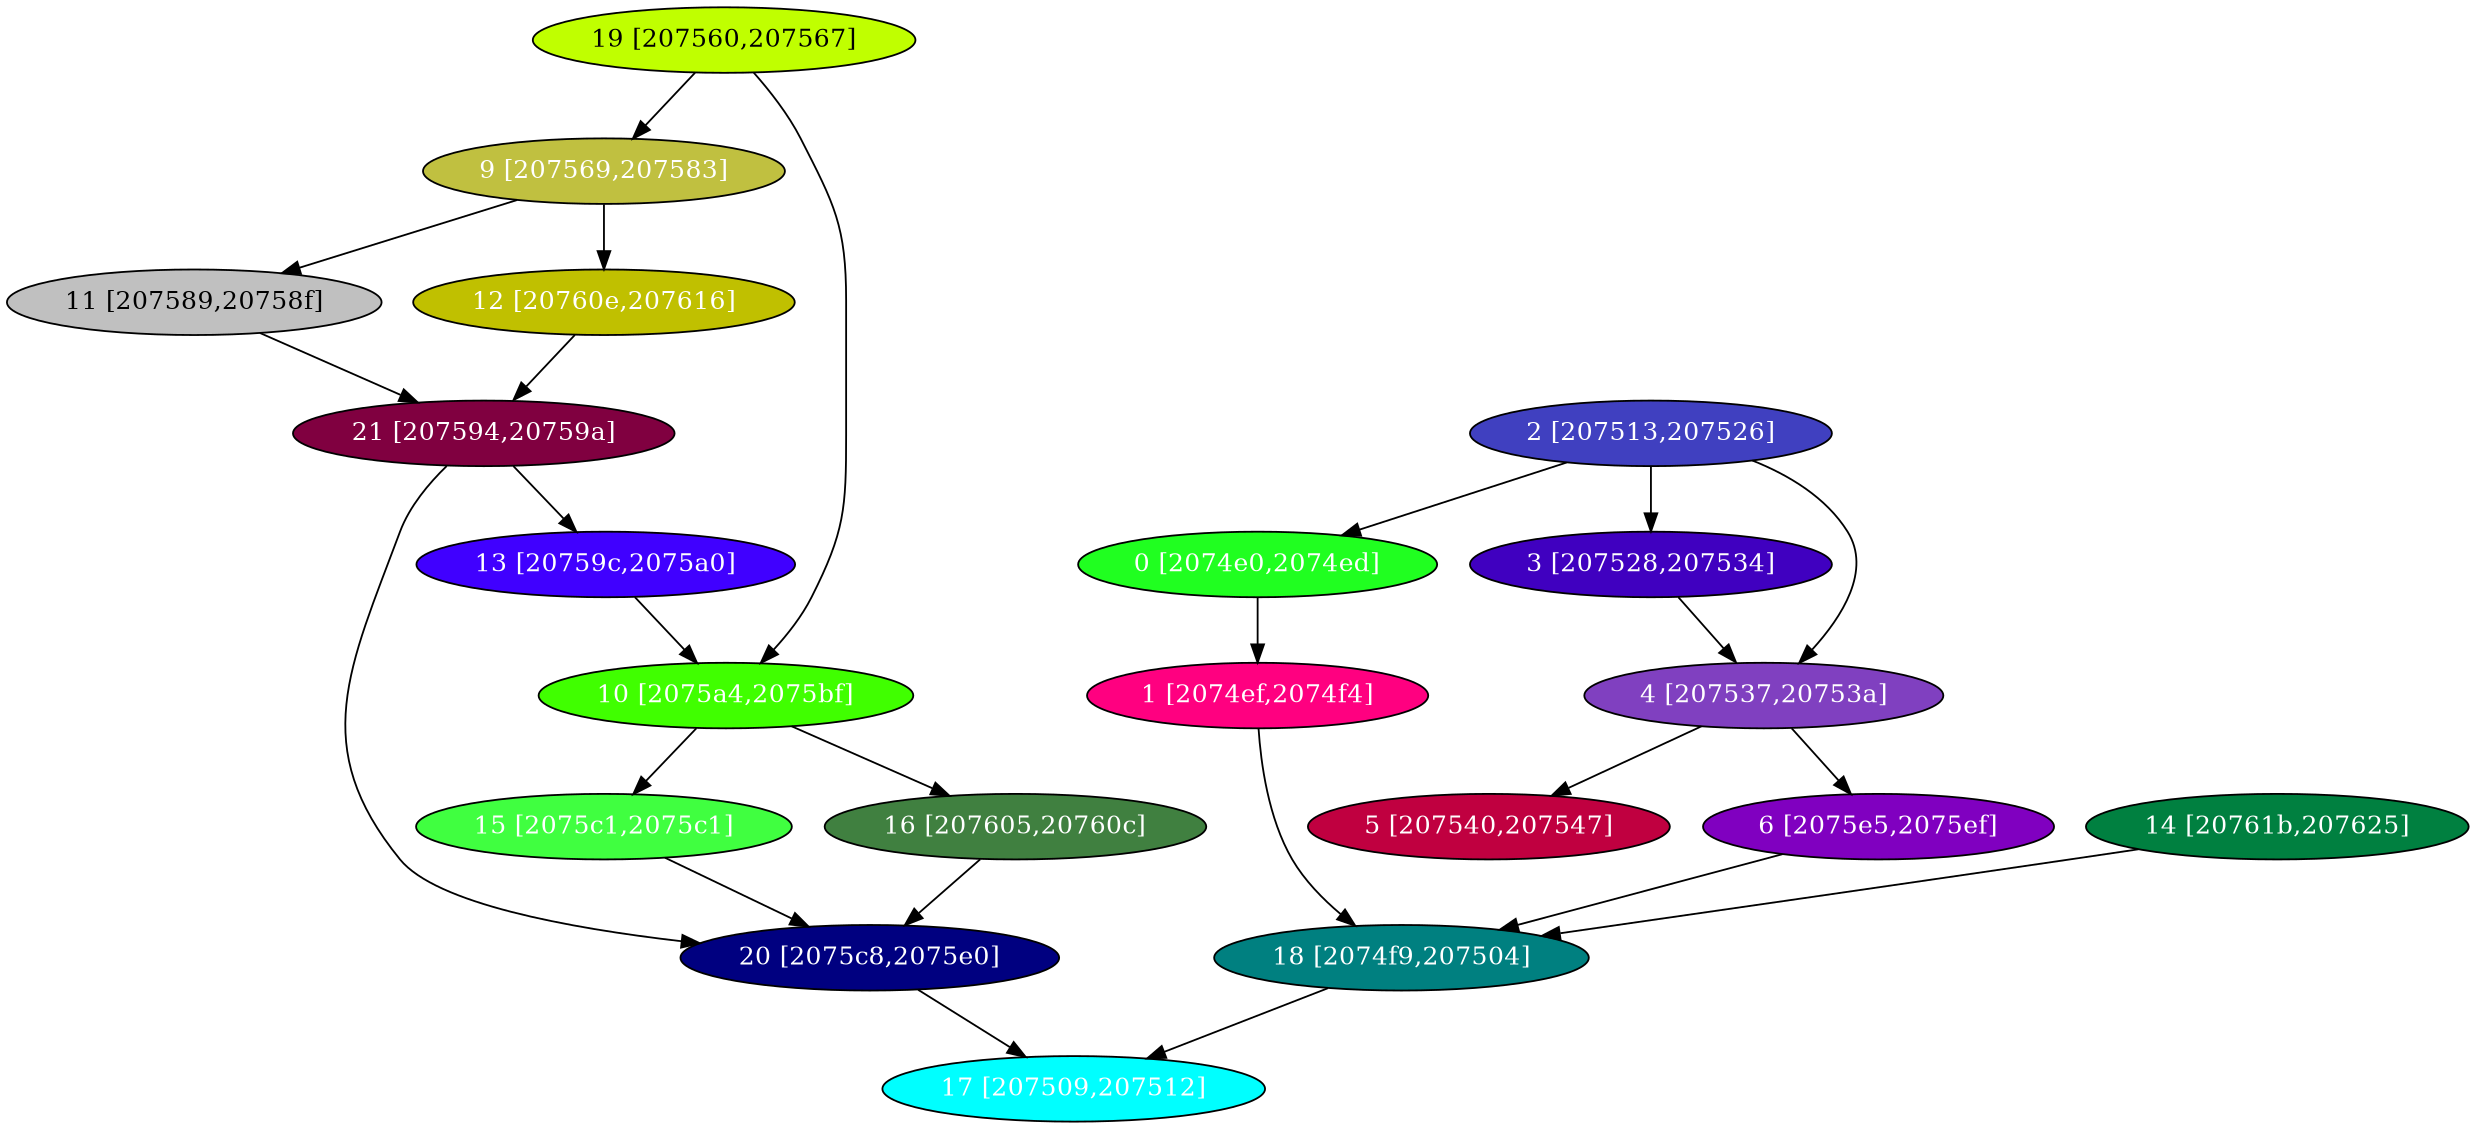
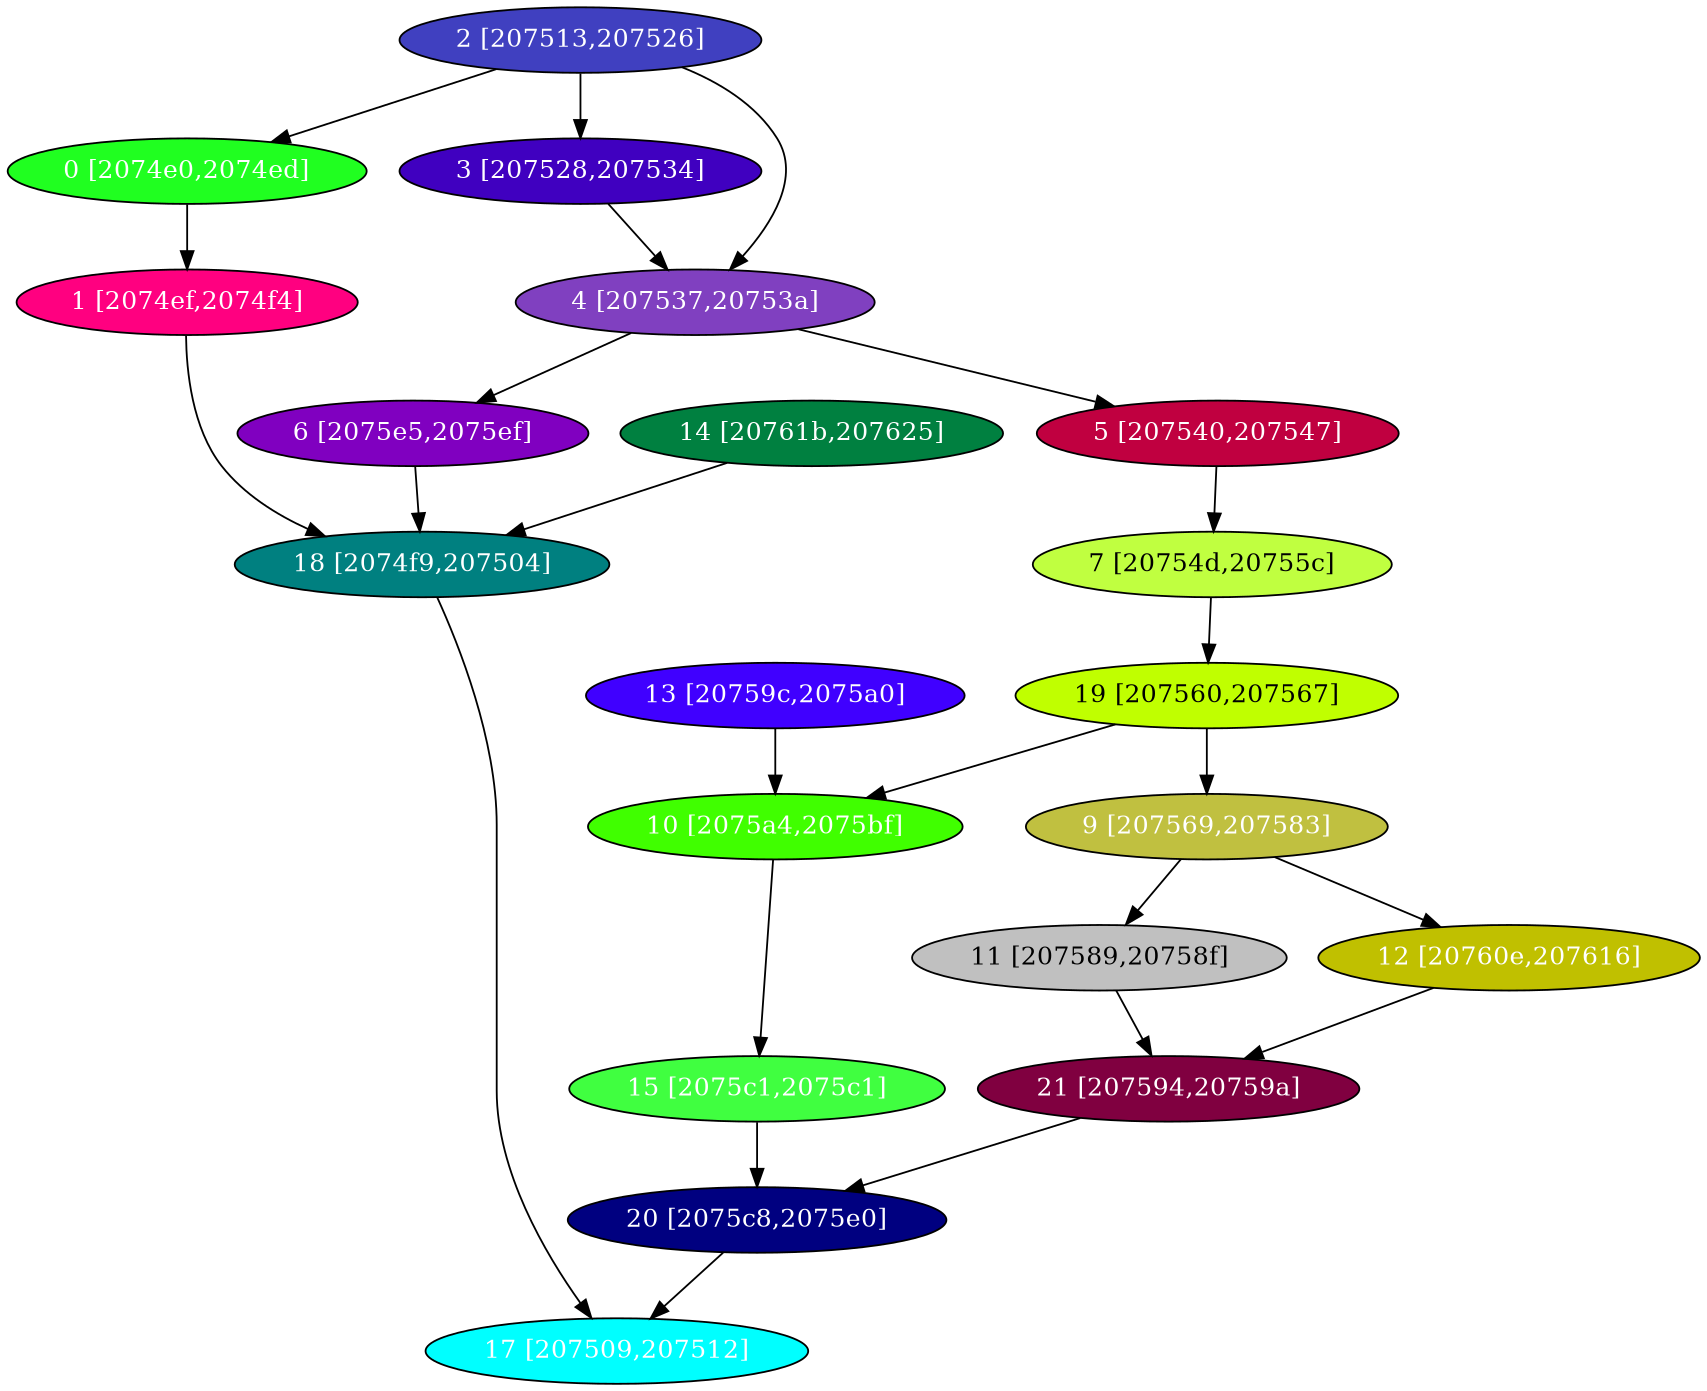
(539, 492) -> none
none -> (1212, 564)
(1015, 827) -> none
